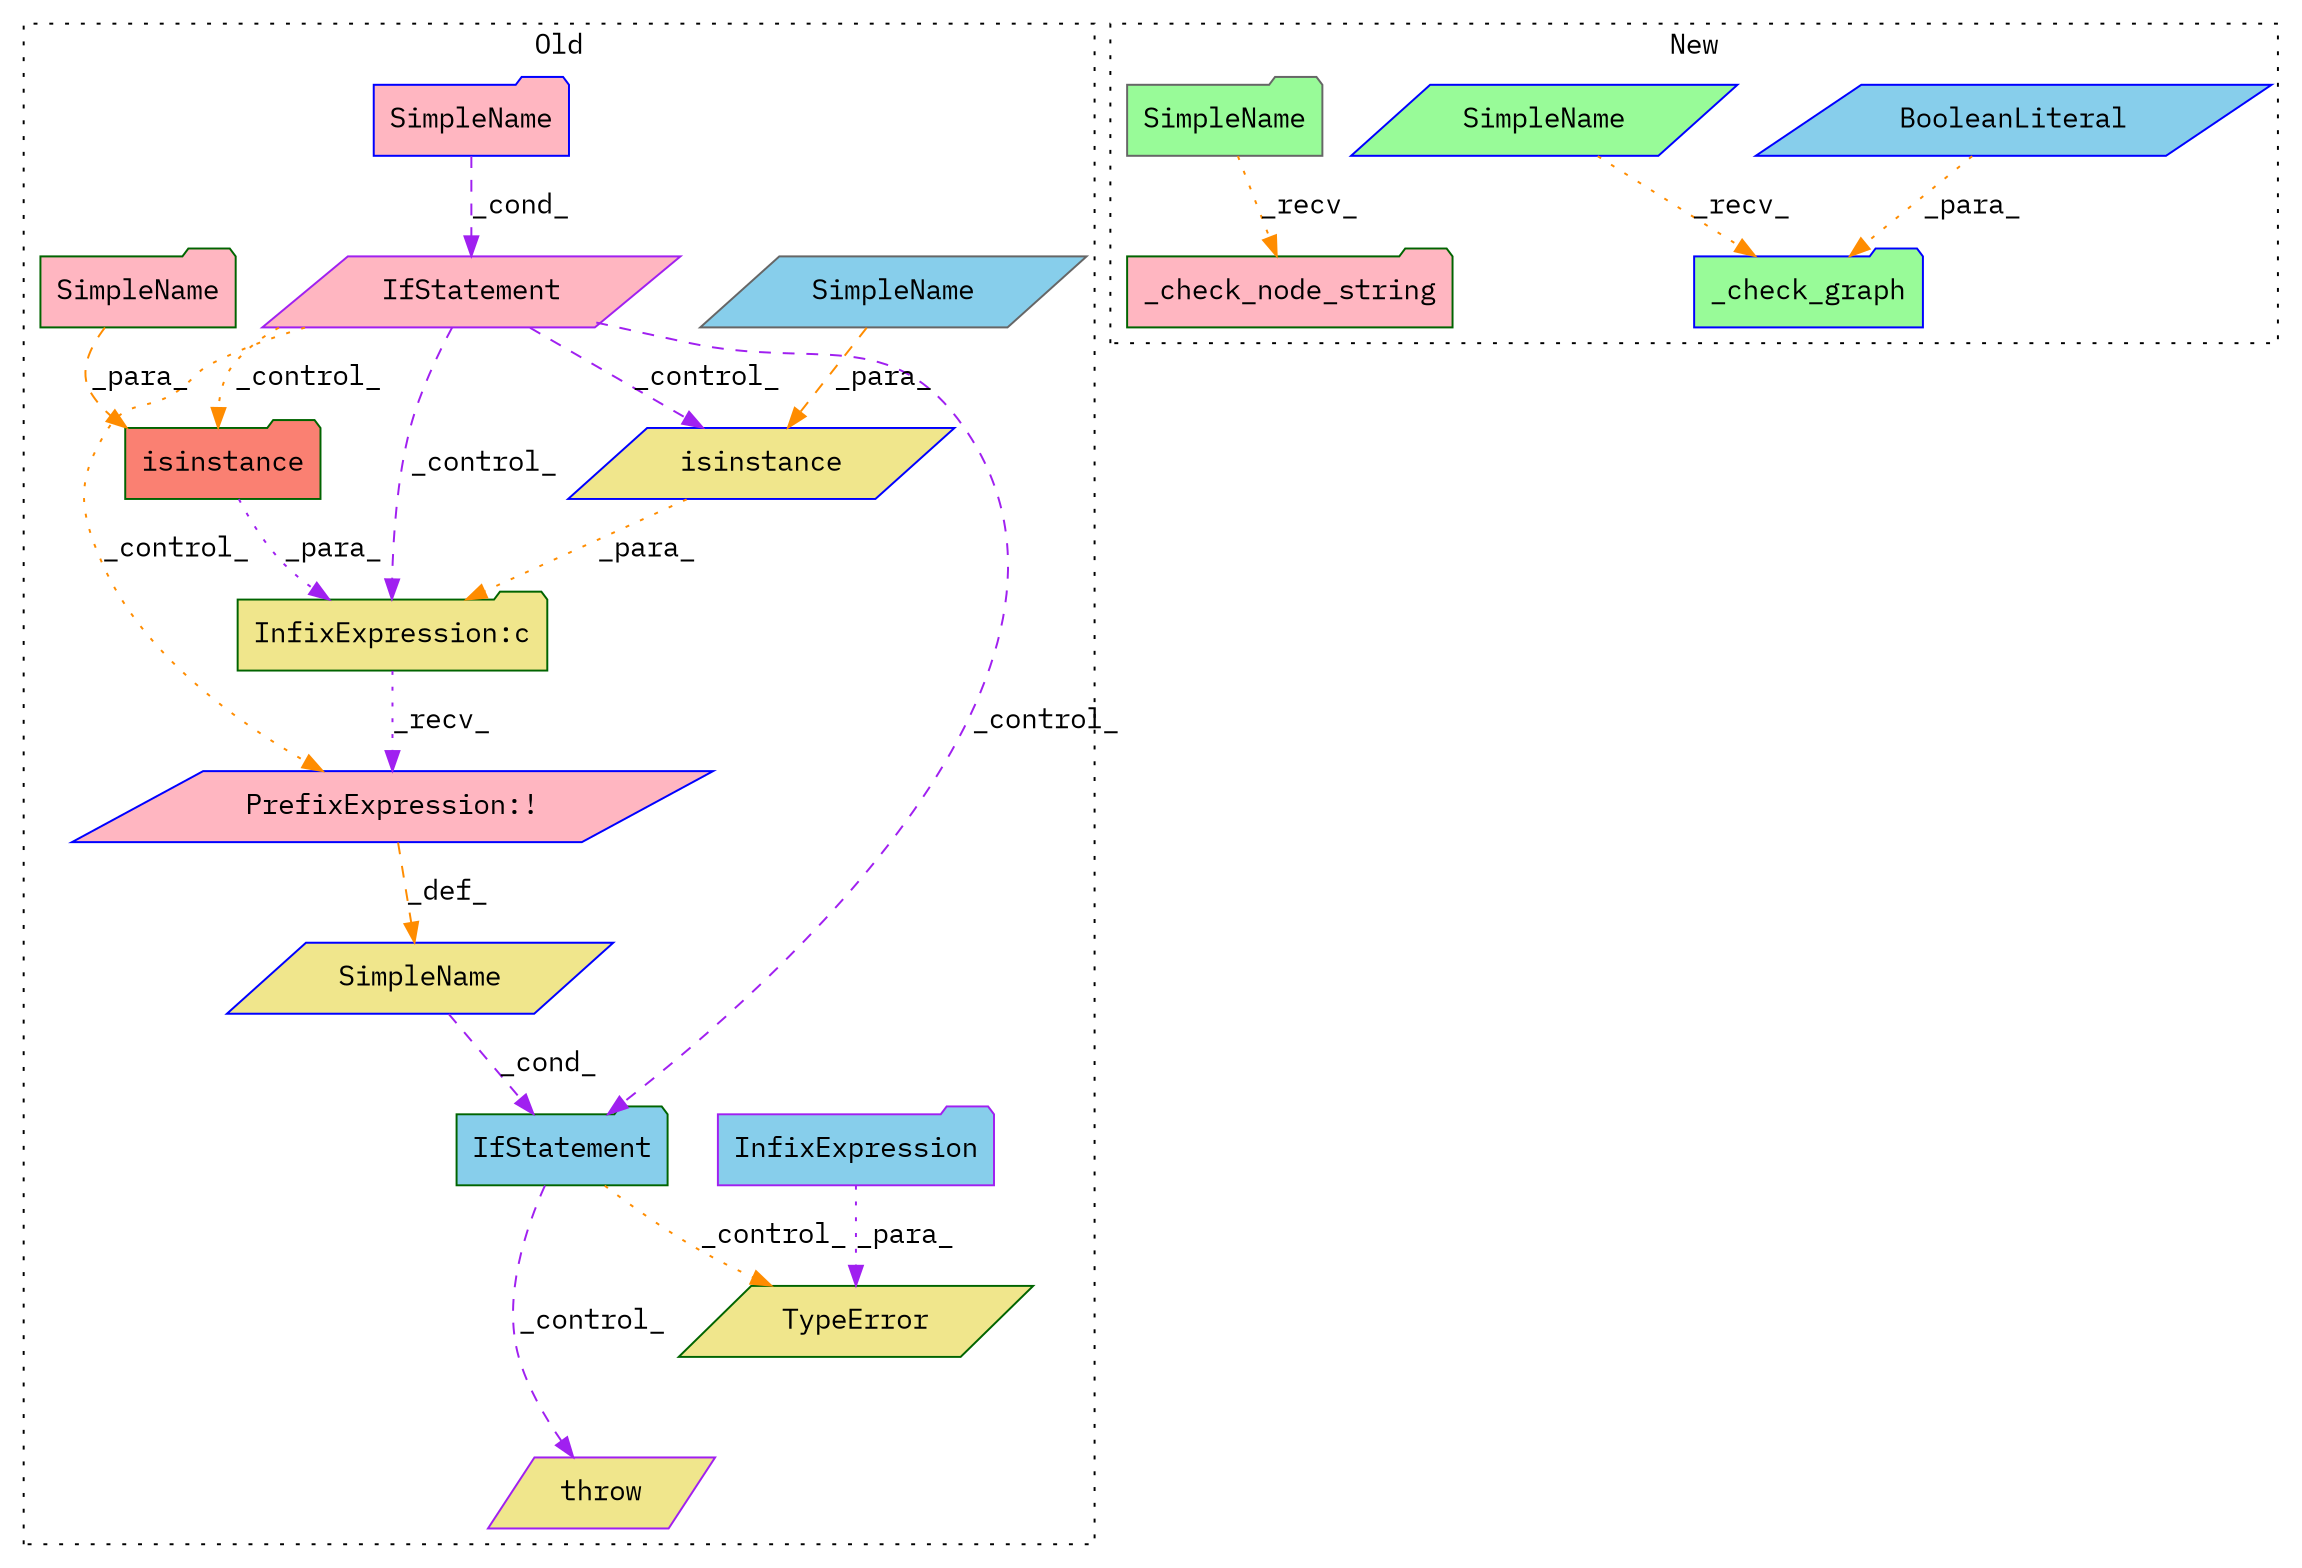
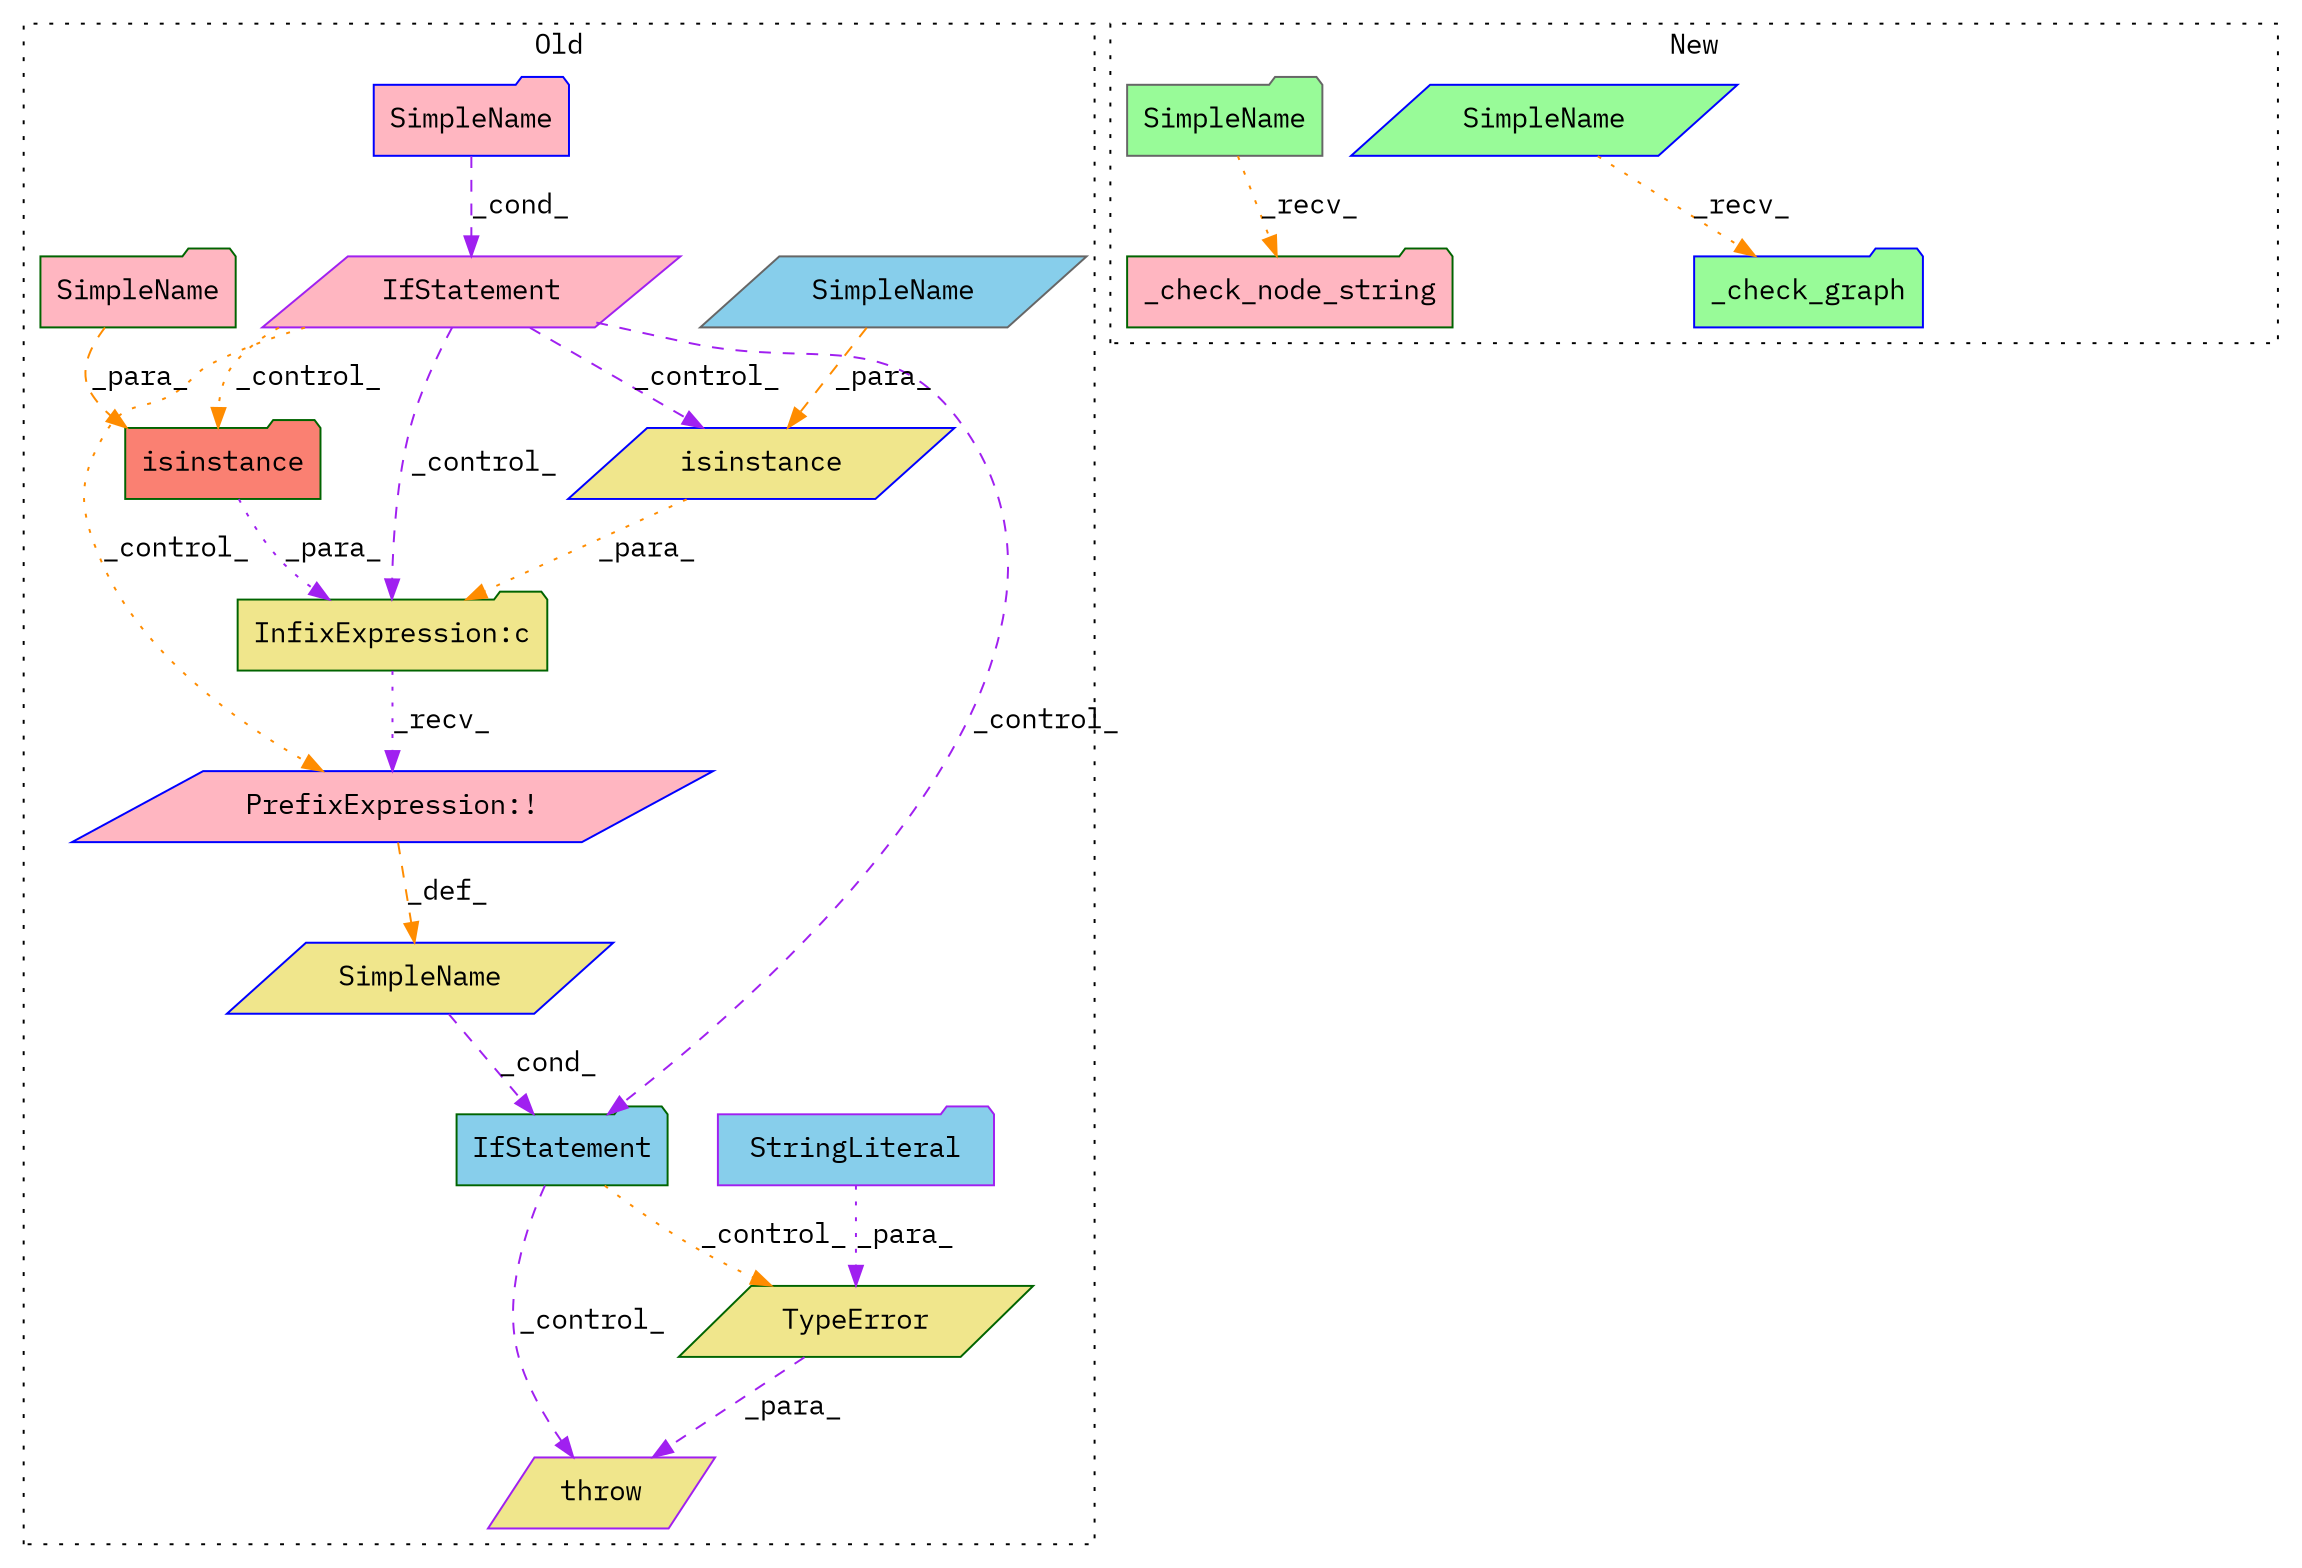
(2014, 120) -> none
(856, 1150) -> (856, 1150)
none -> (737, 1402)
